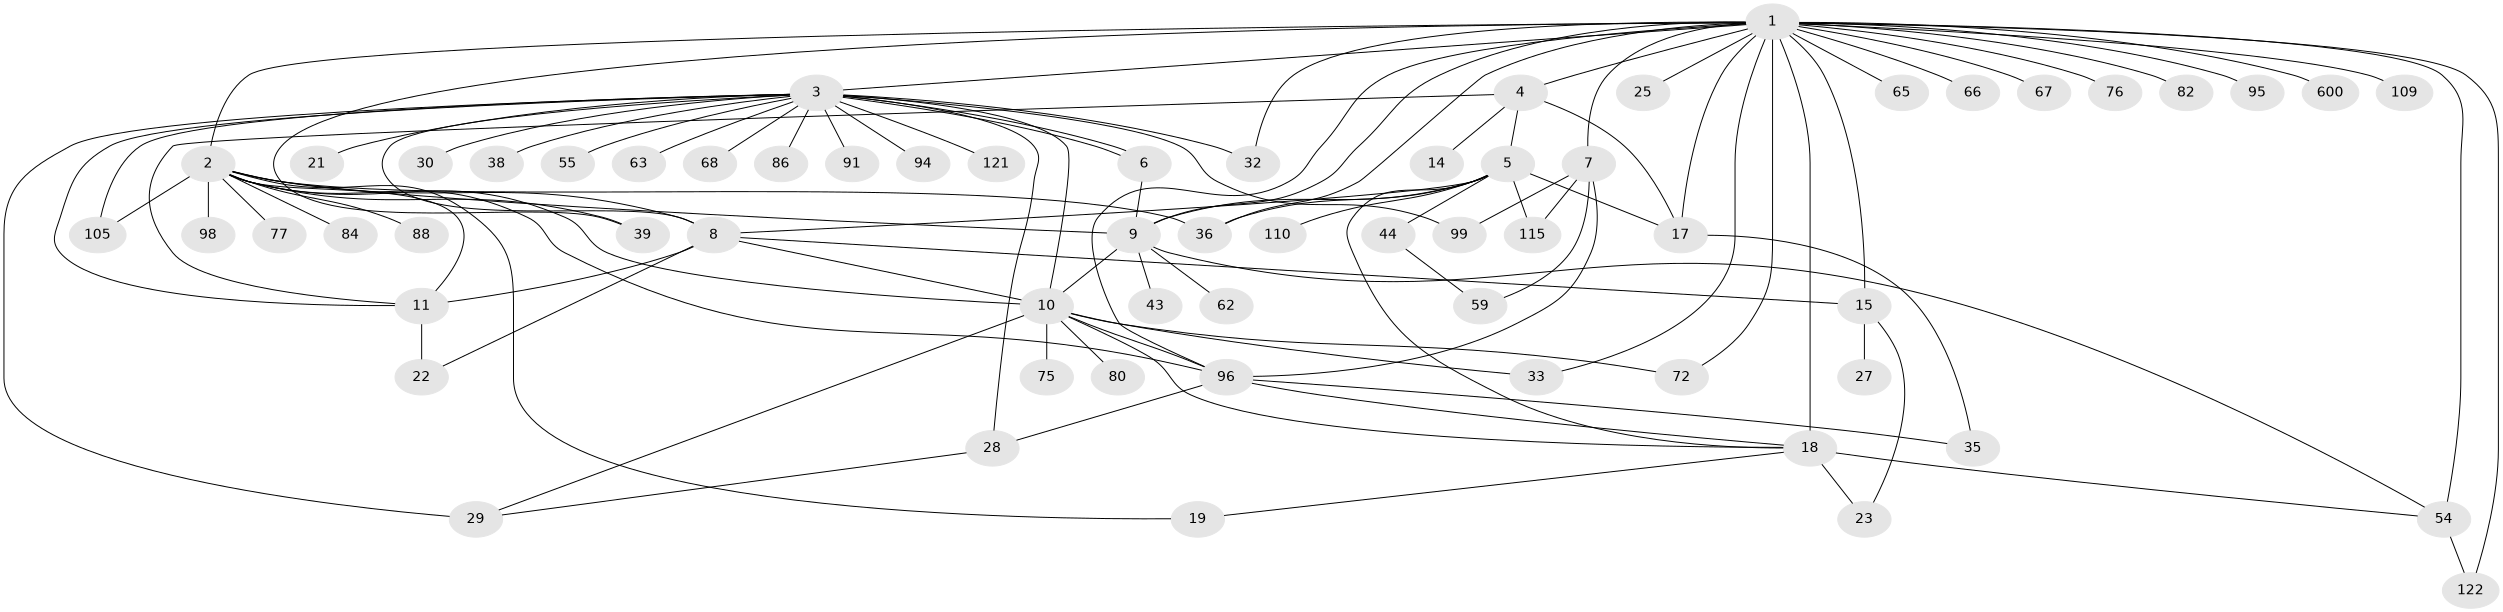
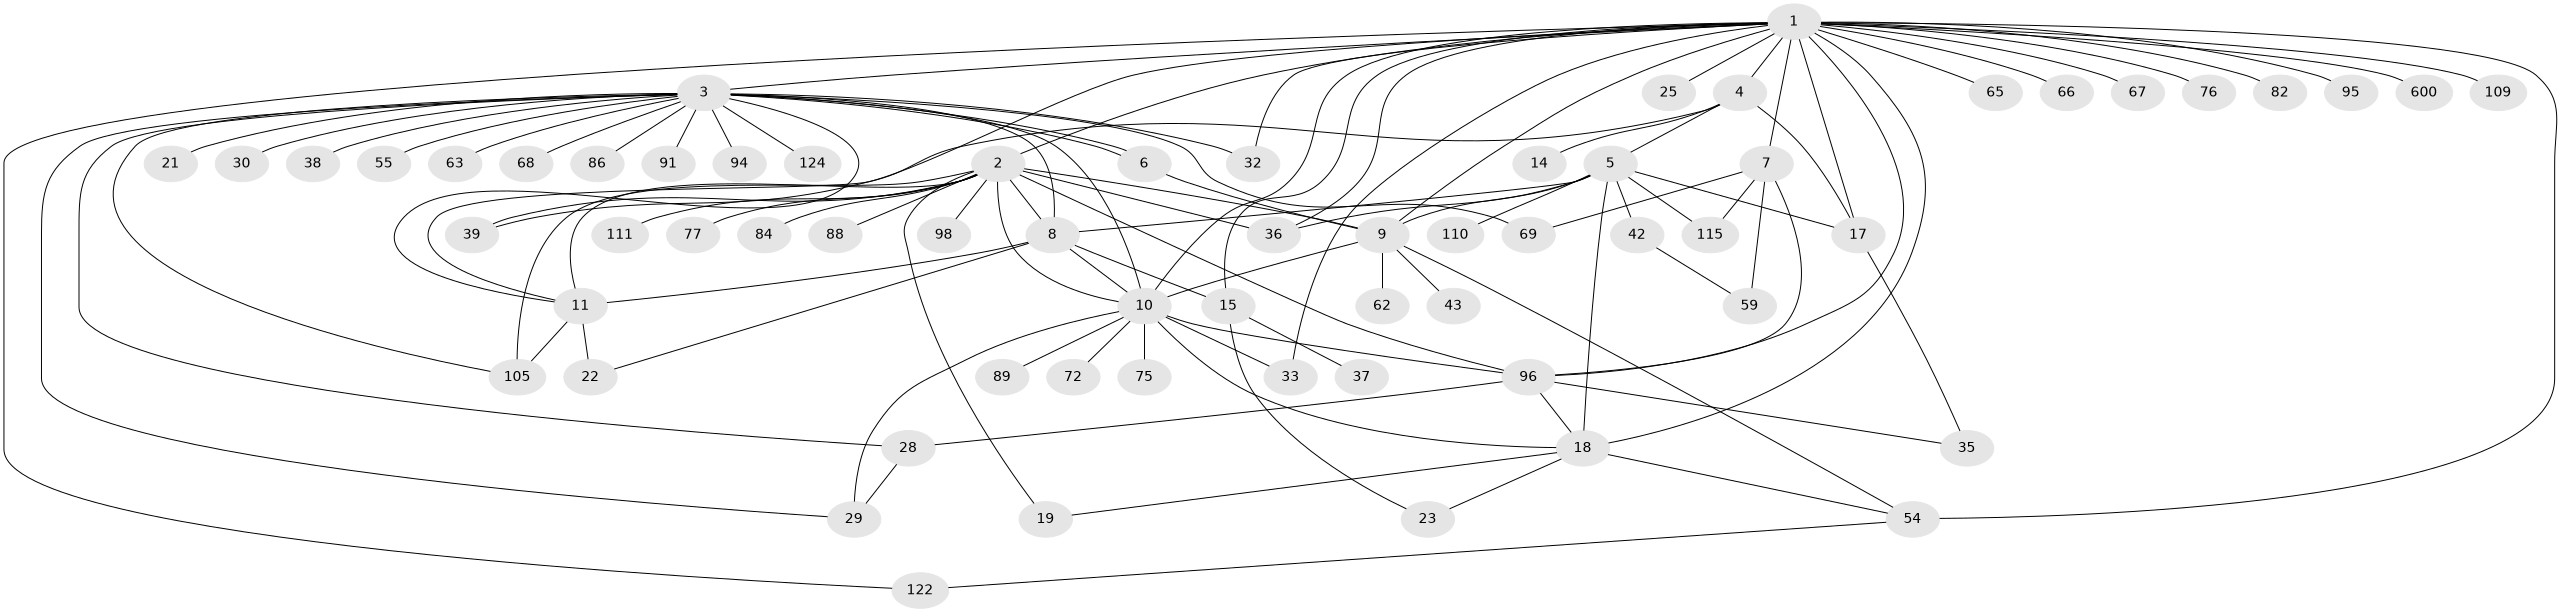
(996, 164) -> (813, 164)
(1773, 216) -> (1372, 64)
none -> (620, 235)
(1388, 235) -> (1637, 235)
(1460, 235) -> (1529, 235)
none -> (549, 341)
(1118, 377) -> (1002, 377)
(1864, 377) -> (1362, 377)
